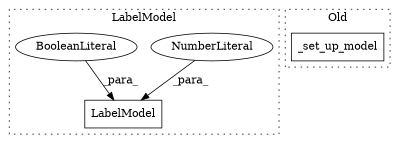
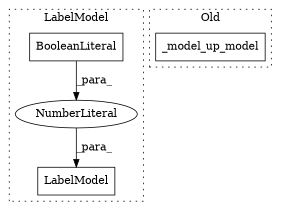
(76, 47) -> (76, 47)
(338, 47) -> (210, 47)
(97, 77) -> (76, 77)
